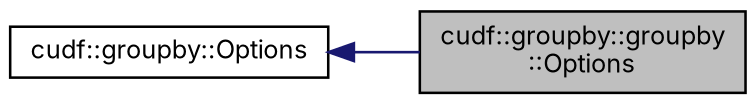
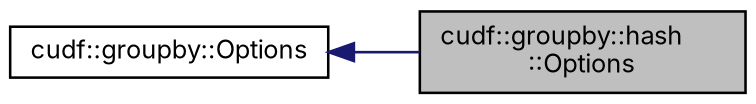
(583, 52) -> (583, 52)
